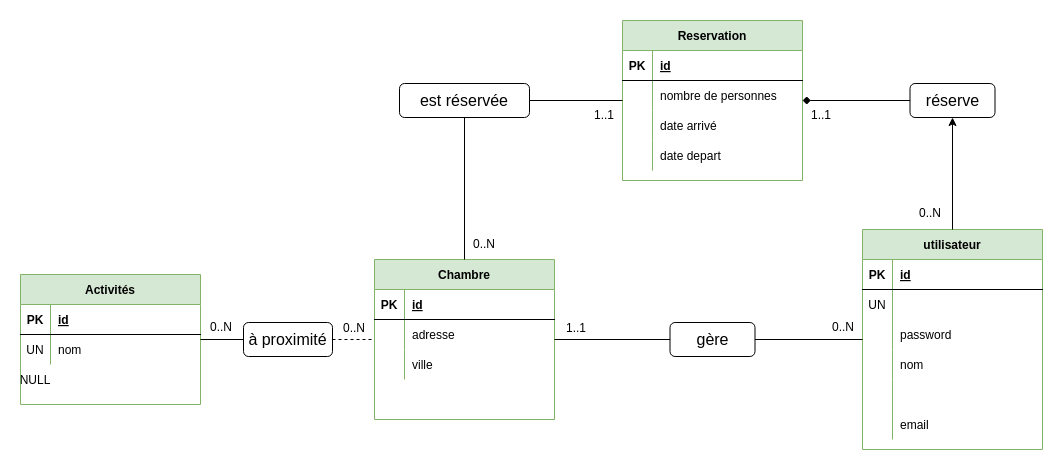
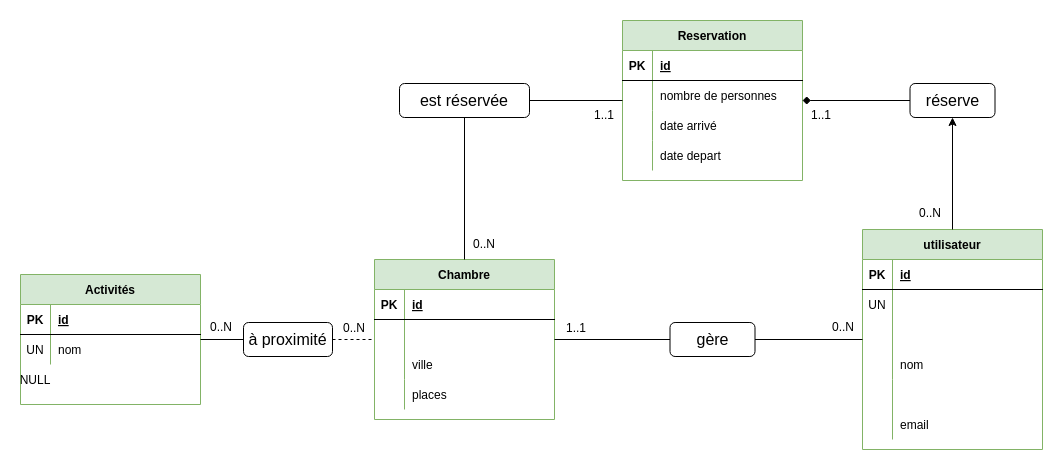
(480, 335) -> none
(968, 335) -> none
none -> (480, 395)
